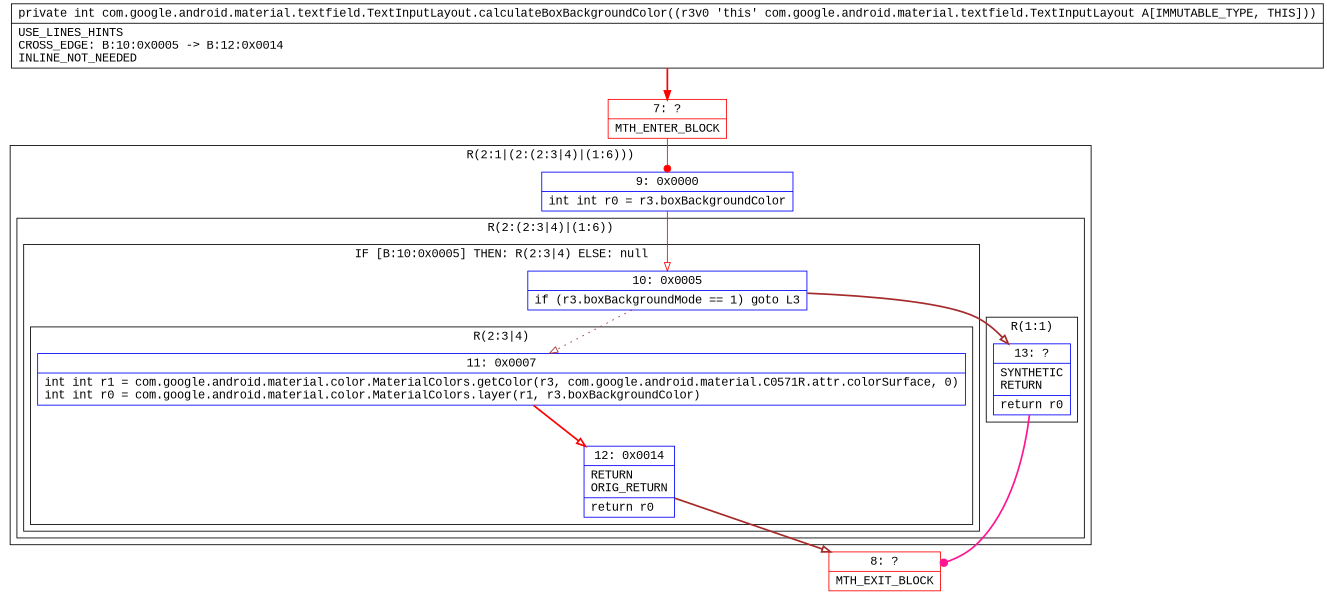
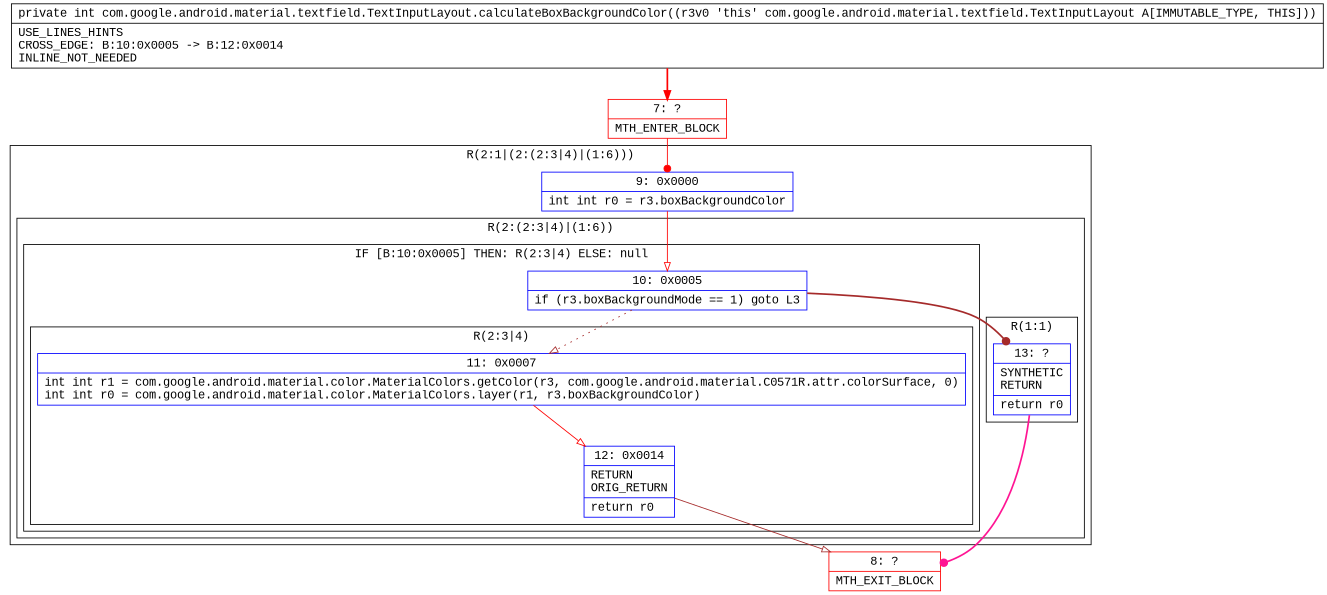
(909, 301) -> (910, 301)
(556, 423) -> (556, 423)
(734, 519) -> (734, 519)
